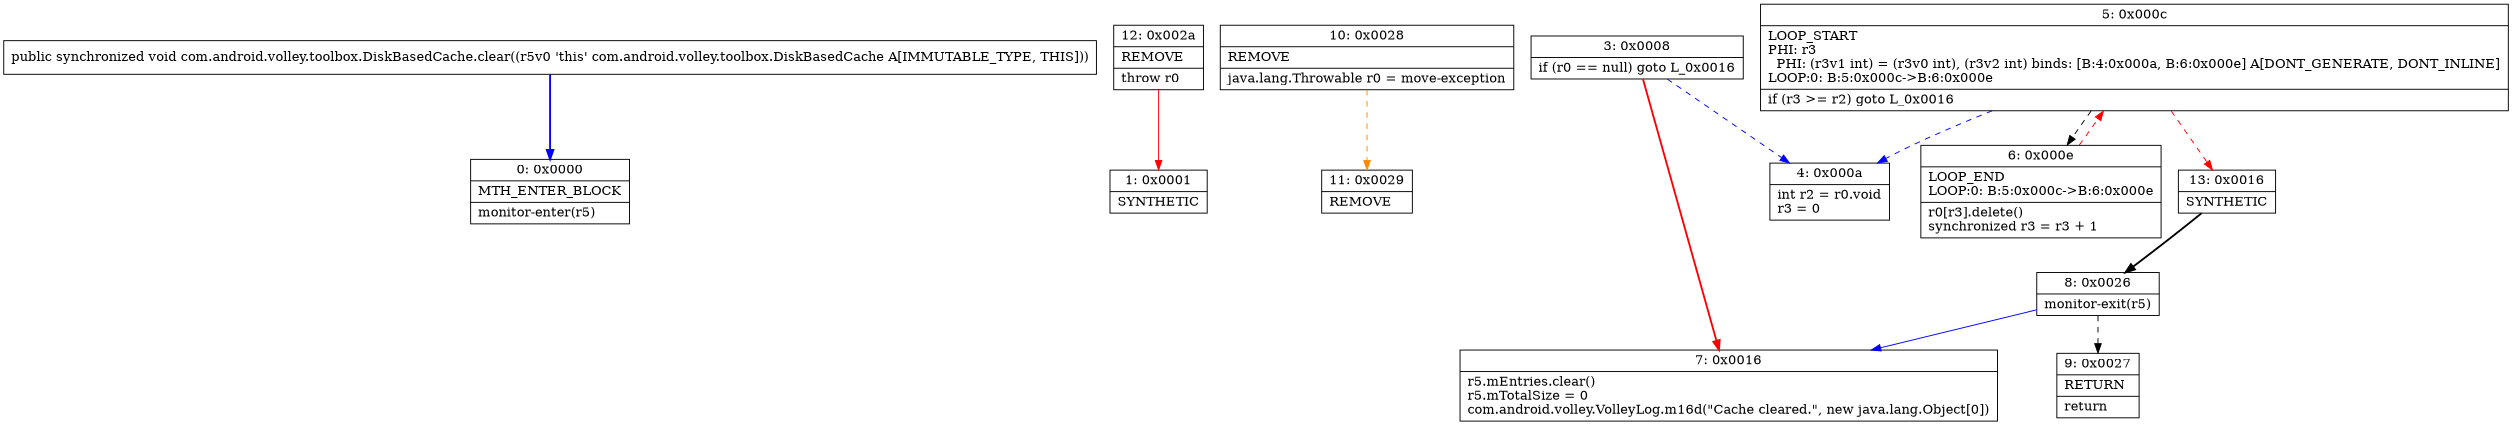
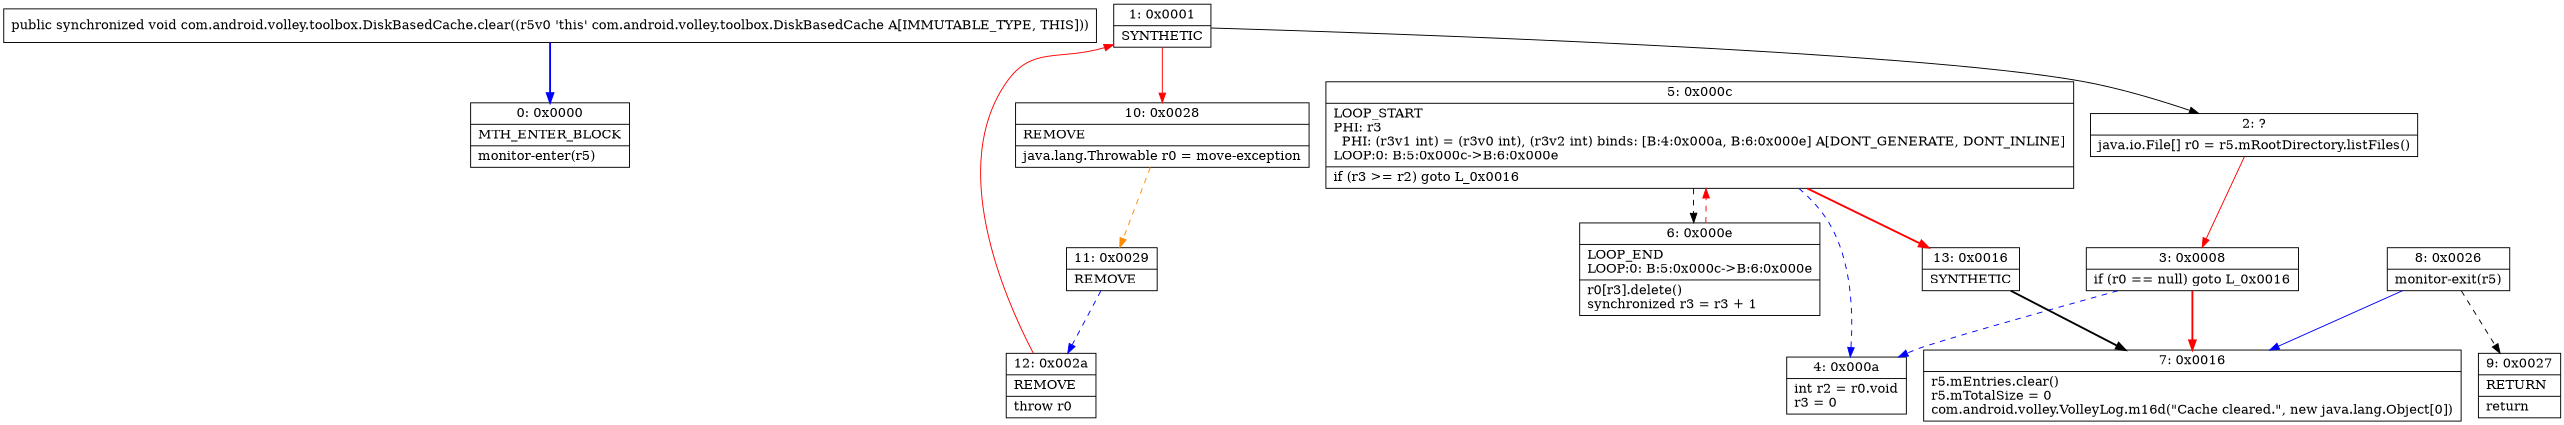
none -> (1162, 70)
none -> (2254, 135)
(2189, 137) -> (1864, 216)
(2167, 240) -> (2064, 318)
none -> (1087, 318)
